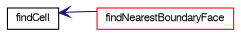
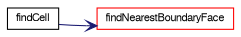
(83, 12) -> (73, 25)
